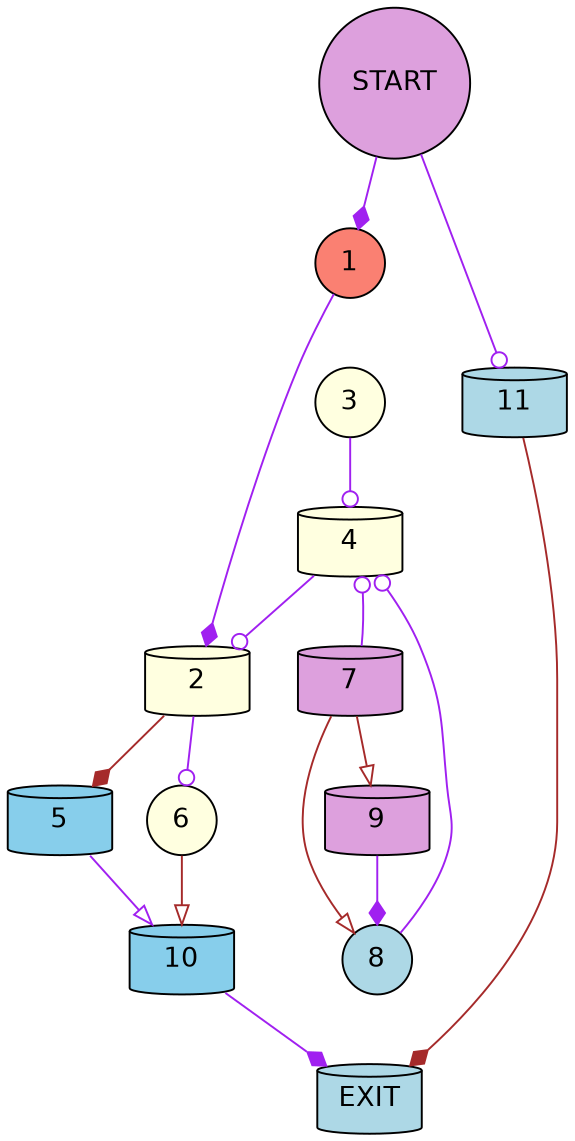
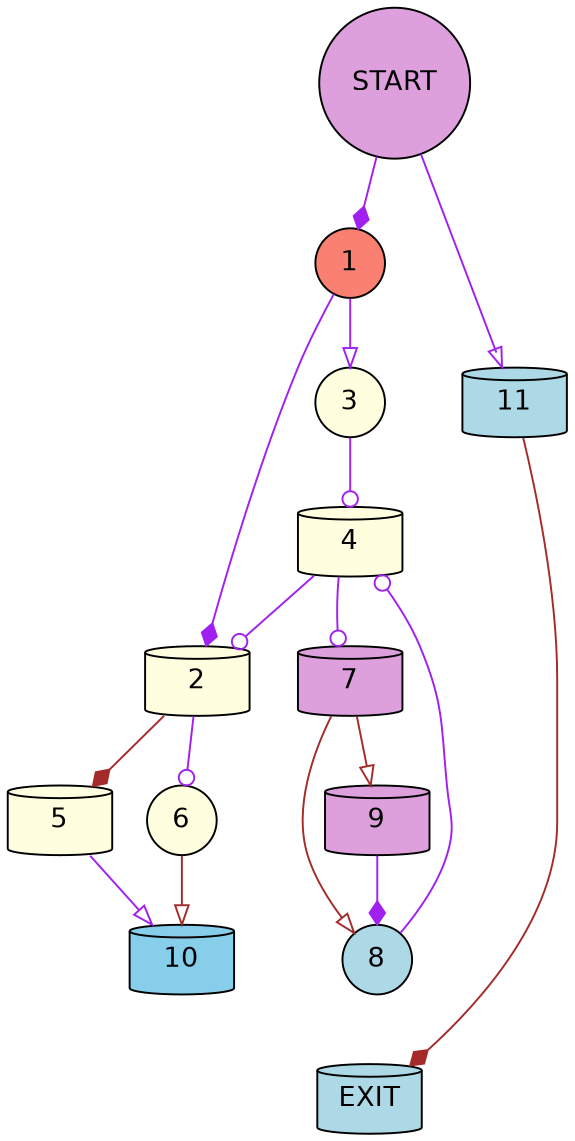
(459, 253) -> (459, 253)
none -> (350, 323)
(363, 619) -> (337, 604)
(60, 820) -> (60, 820)
(266, 1022) -> none
